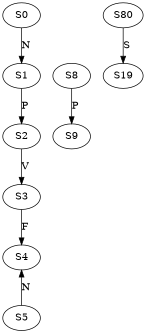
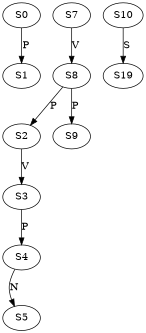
none -> (72, 15)
(123, 15) -> (123, 15)
(26, 46) -> (26, 46)
(22, 103) -> (49, 103)
(25, 227) -> (25, 227)
(22, 291) -> (9, 284)
